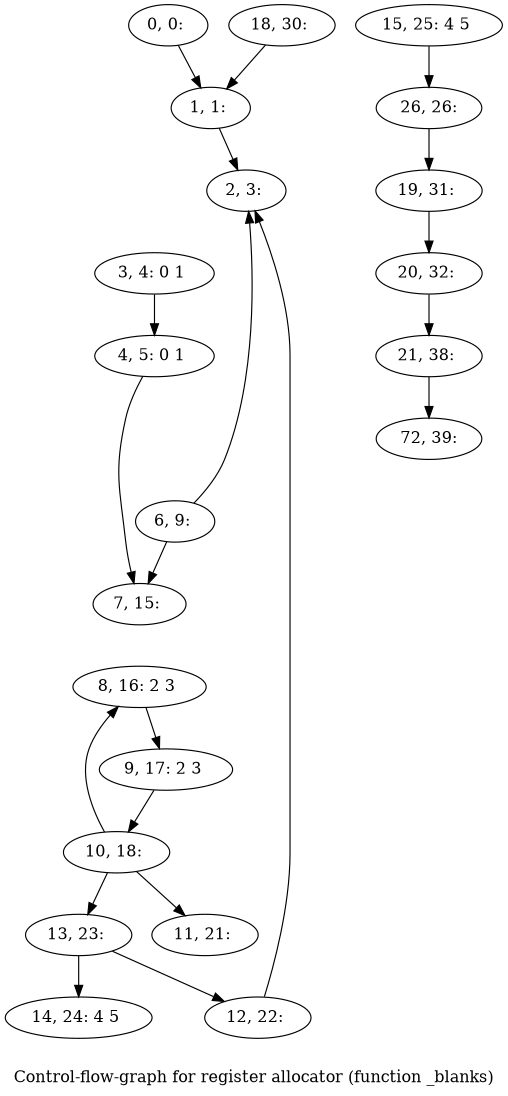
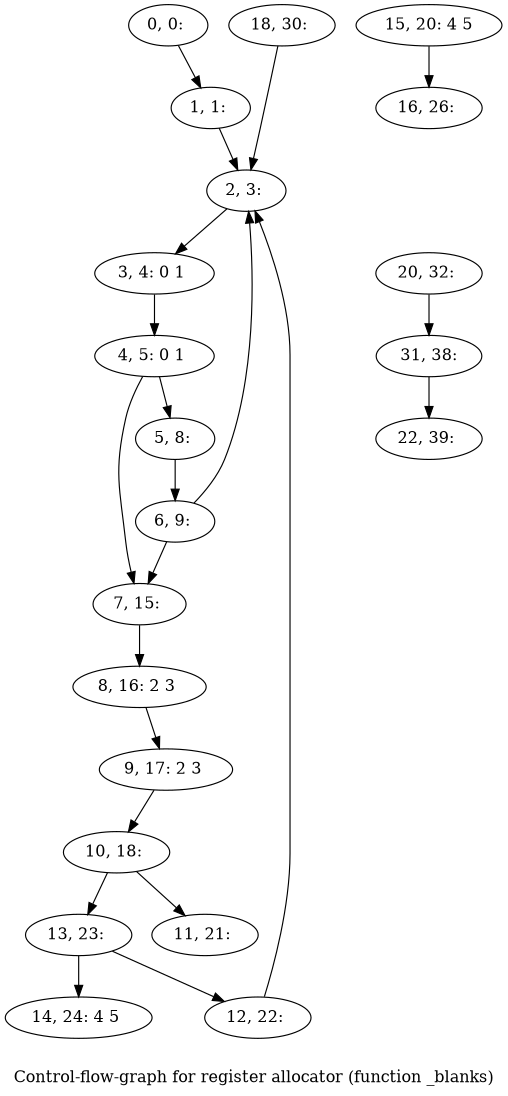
(429, 25) -> (429, 25)
(250, 63) -> (266, 102)
(429, 108) -> (429, 108)
(429, 191) -> none
none -> (206, 227)
(429, 356) -> (429, 356)
none -> (175, 439)
(429, 439) -> (429, 439)
(86, 772) -> (140, 640)
